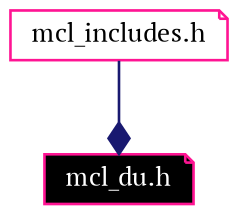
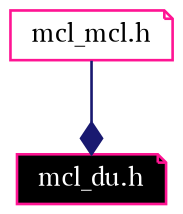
(119, 35) -> (92, 35)
